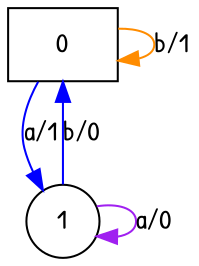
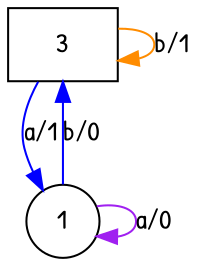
(63, 45) -> (63, 45)
